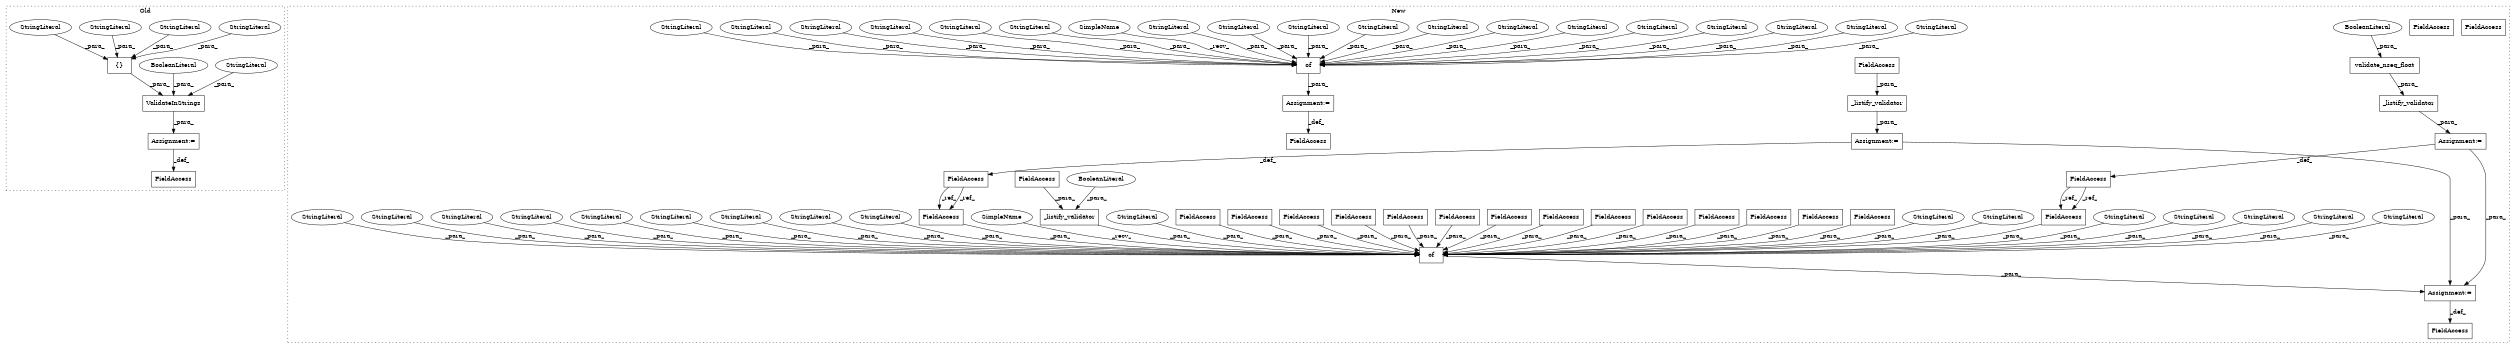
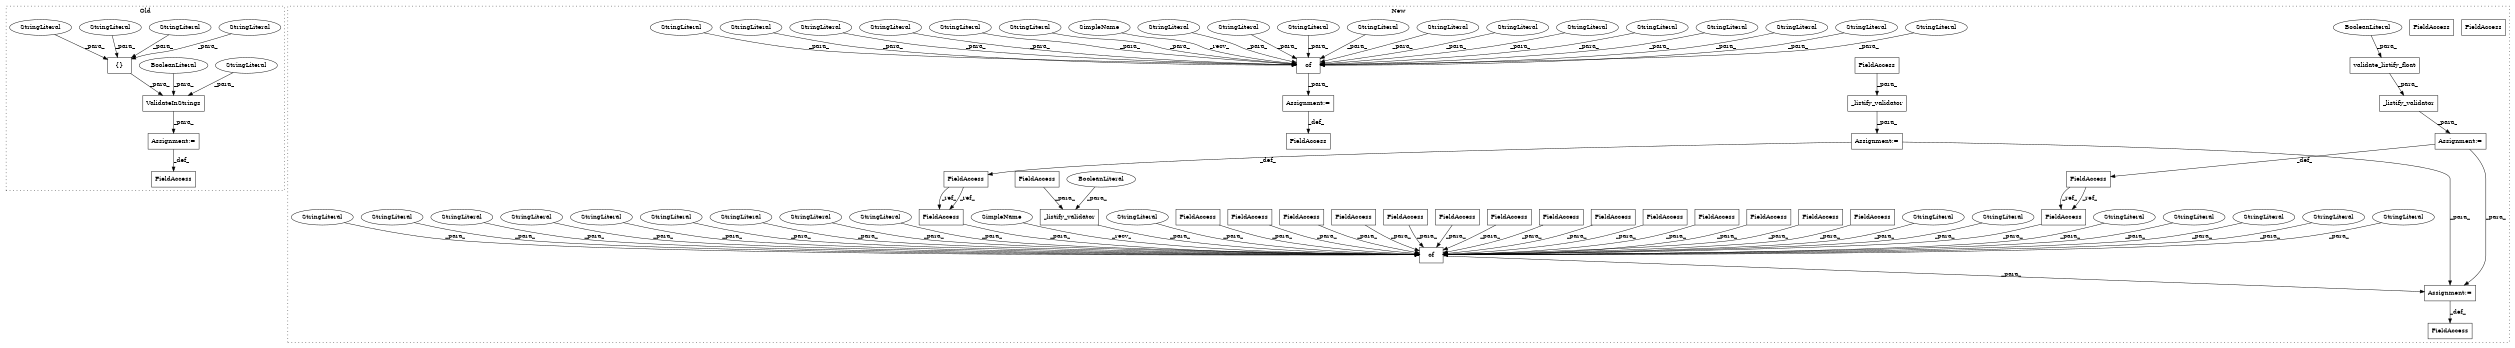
(2385, 65) -> (2385, 65)
